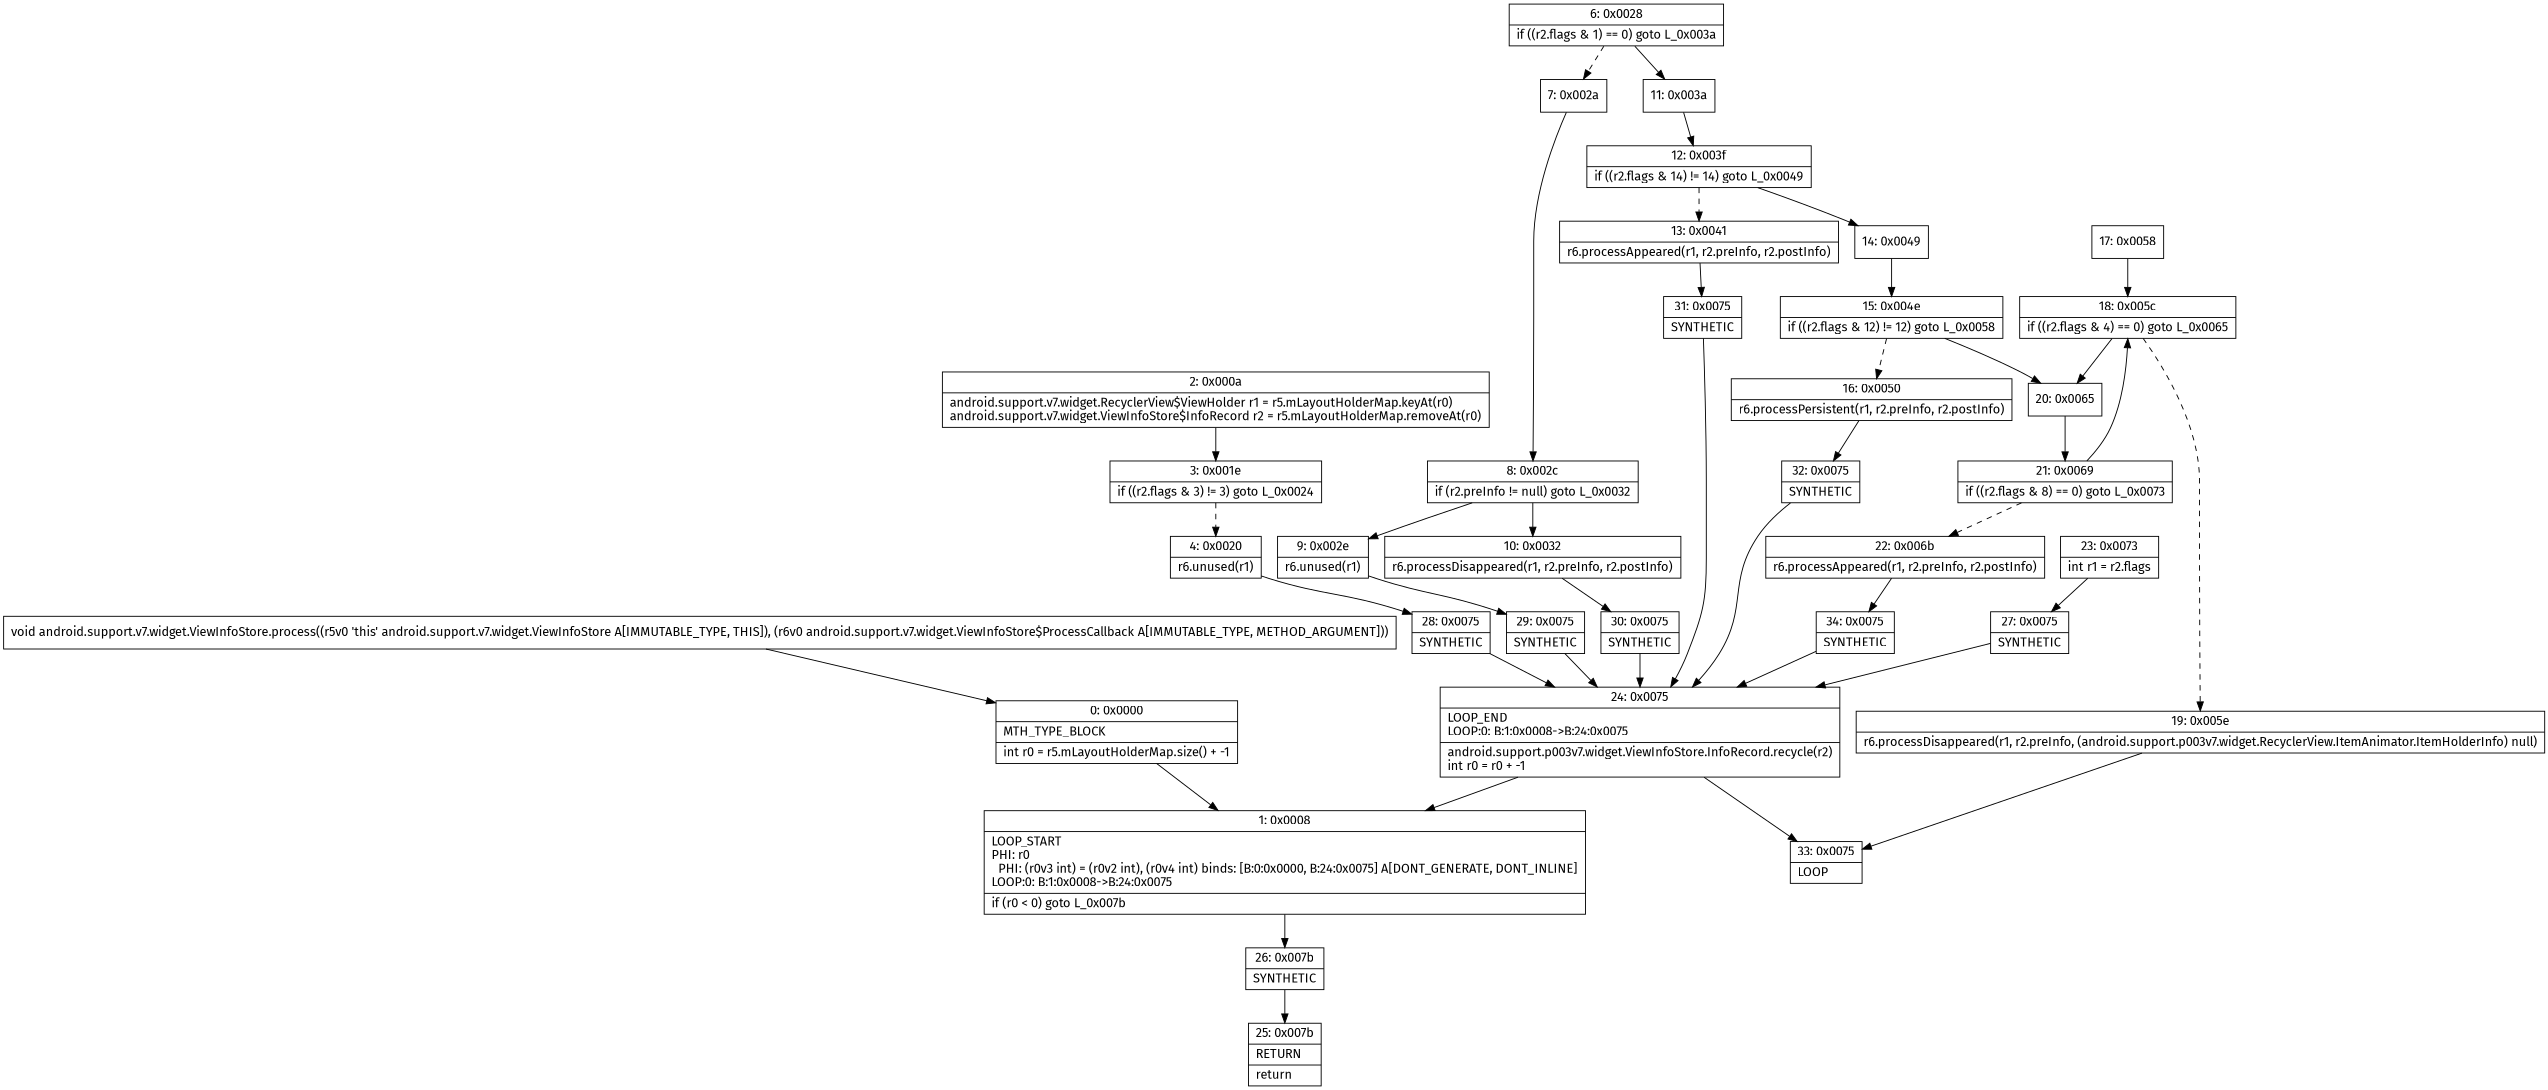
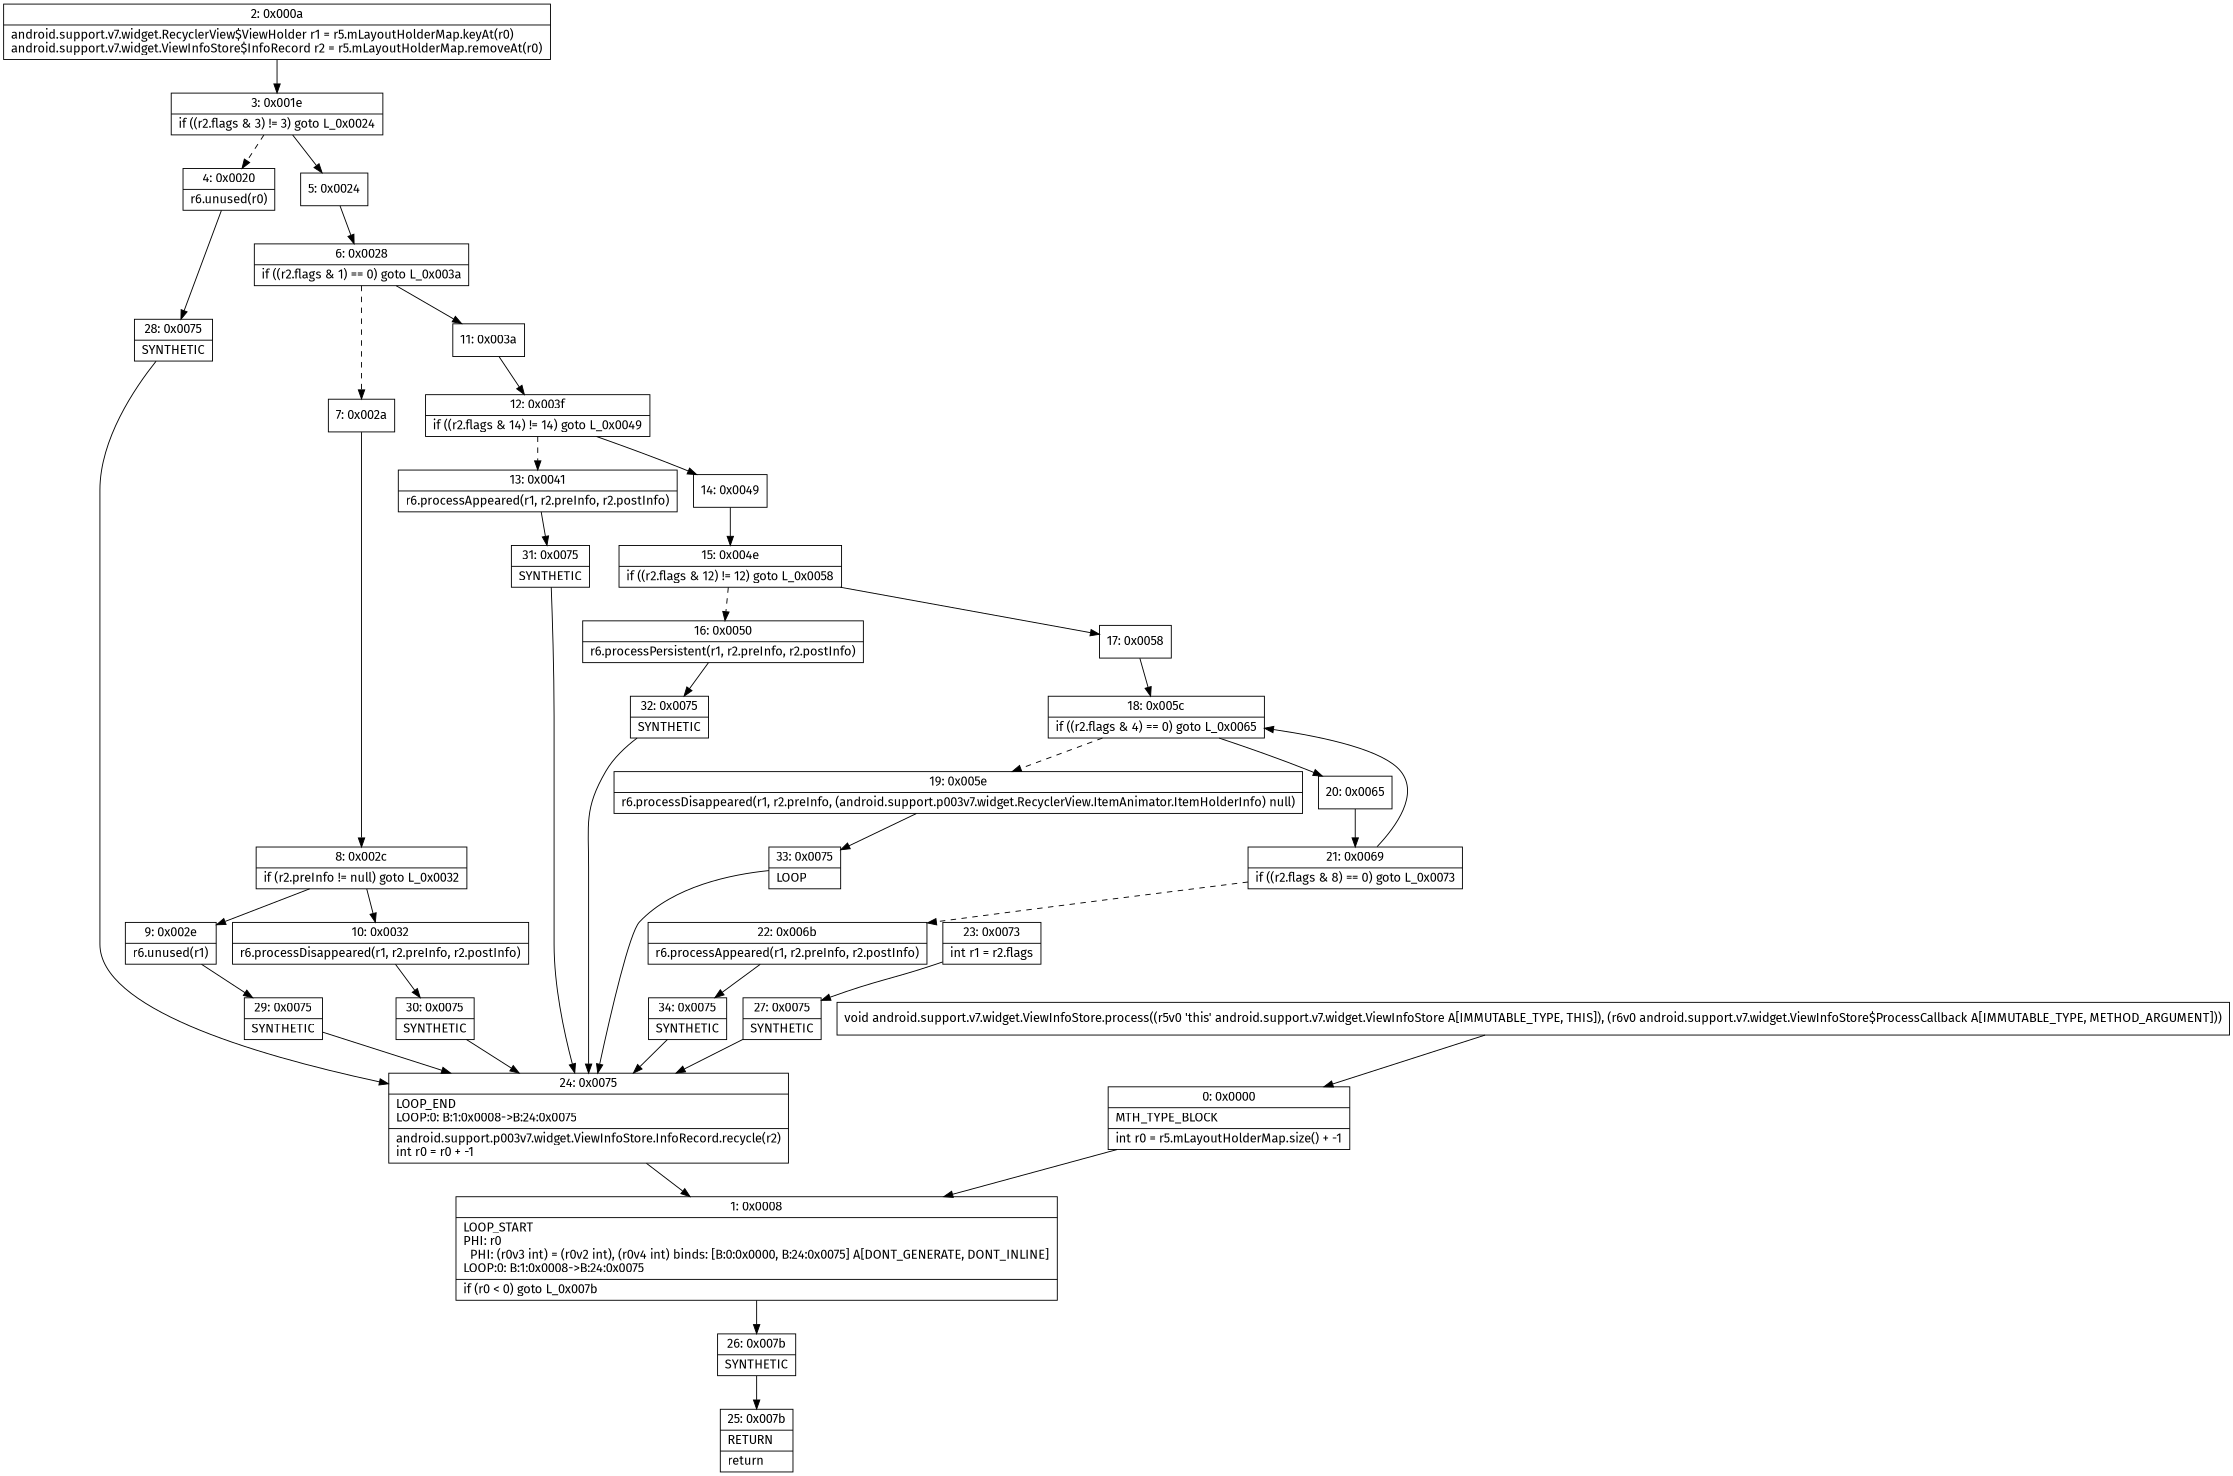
none -> (334, 189)
(1989, 357) -> (965, 610)
(1216, 567) -> (229, 199)
(1747, 807) -> (638, 925)
